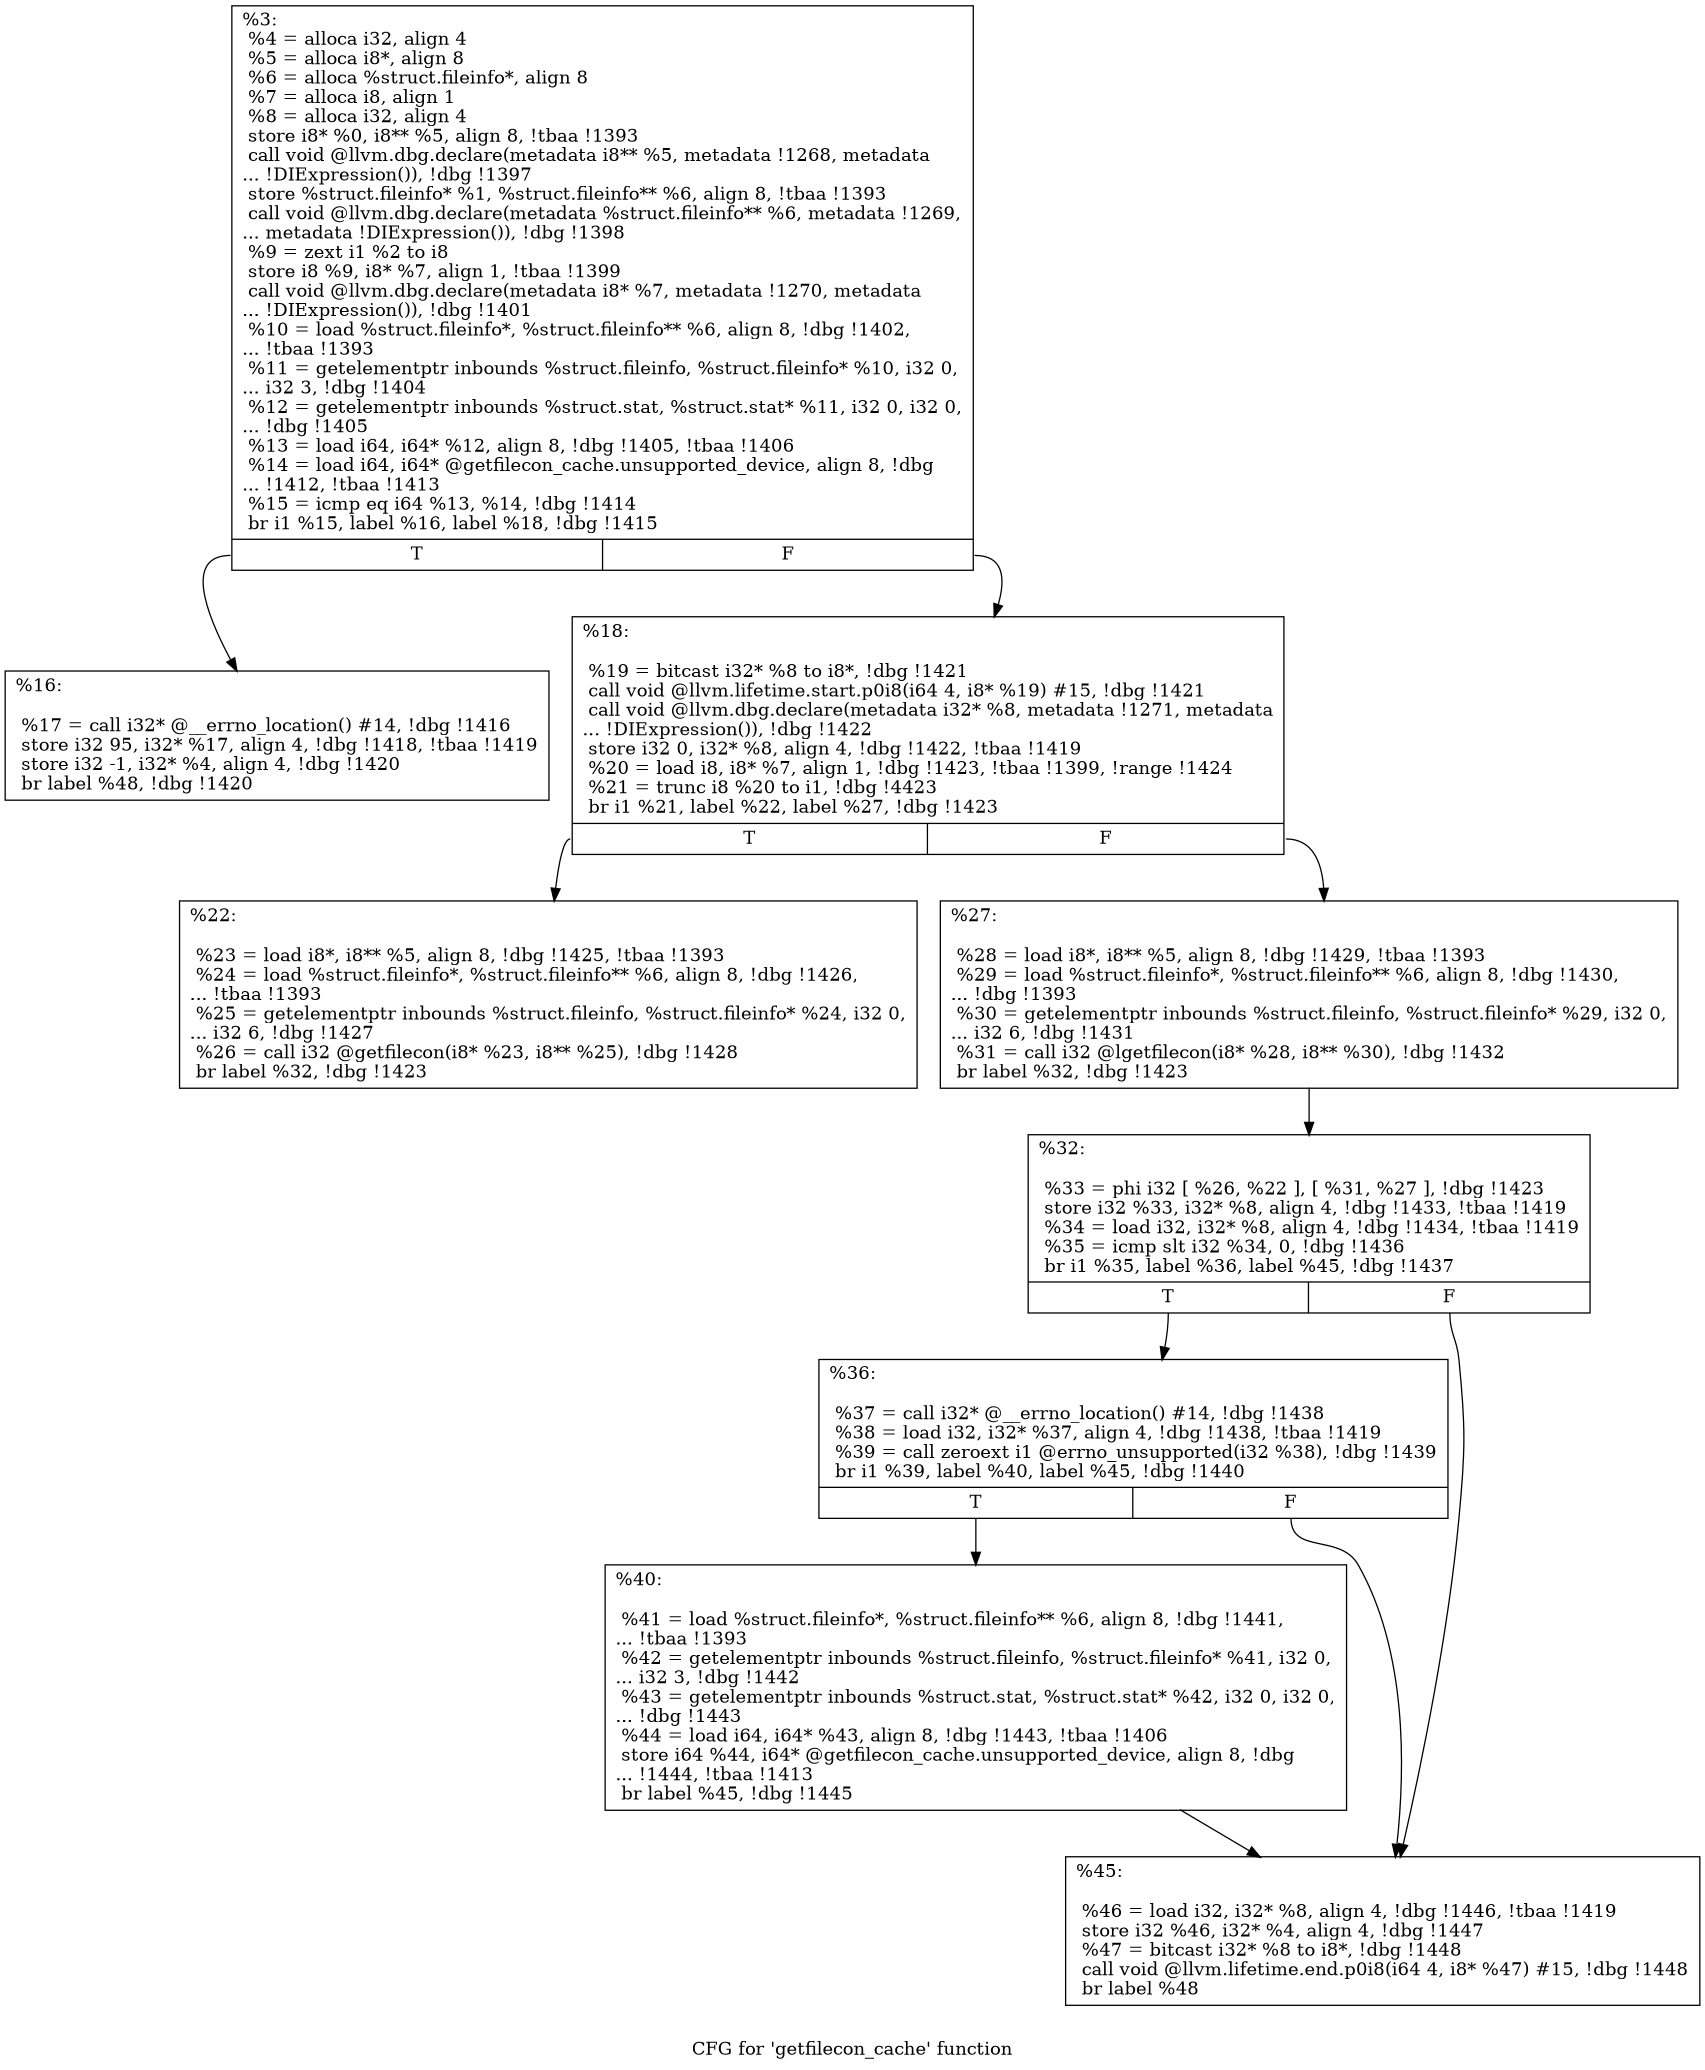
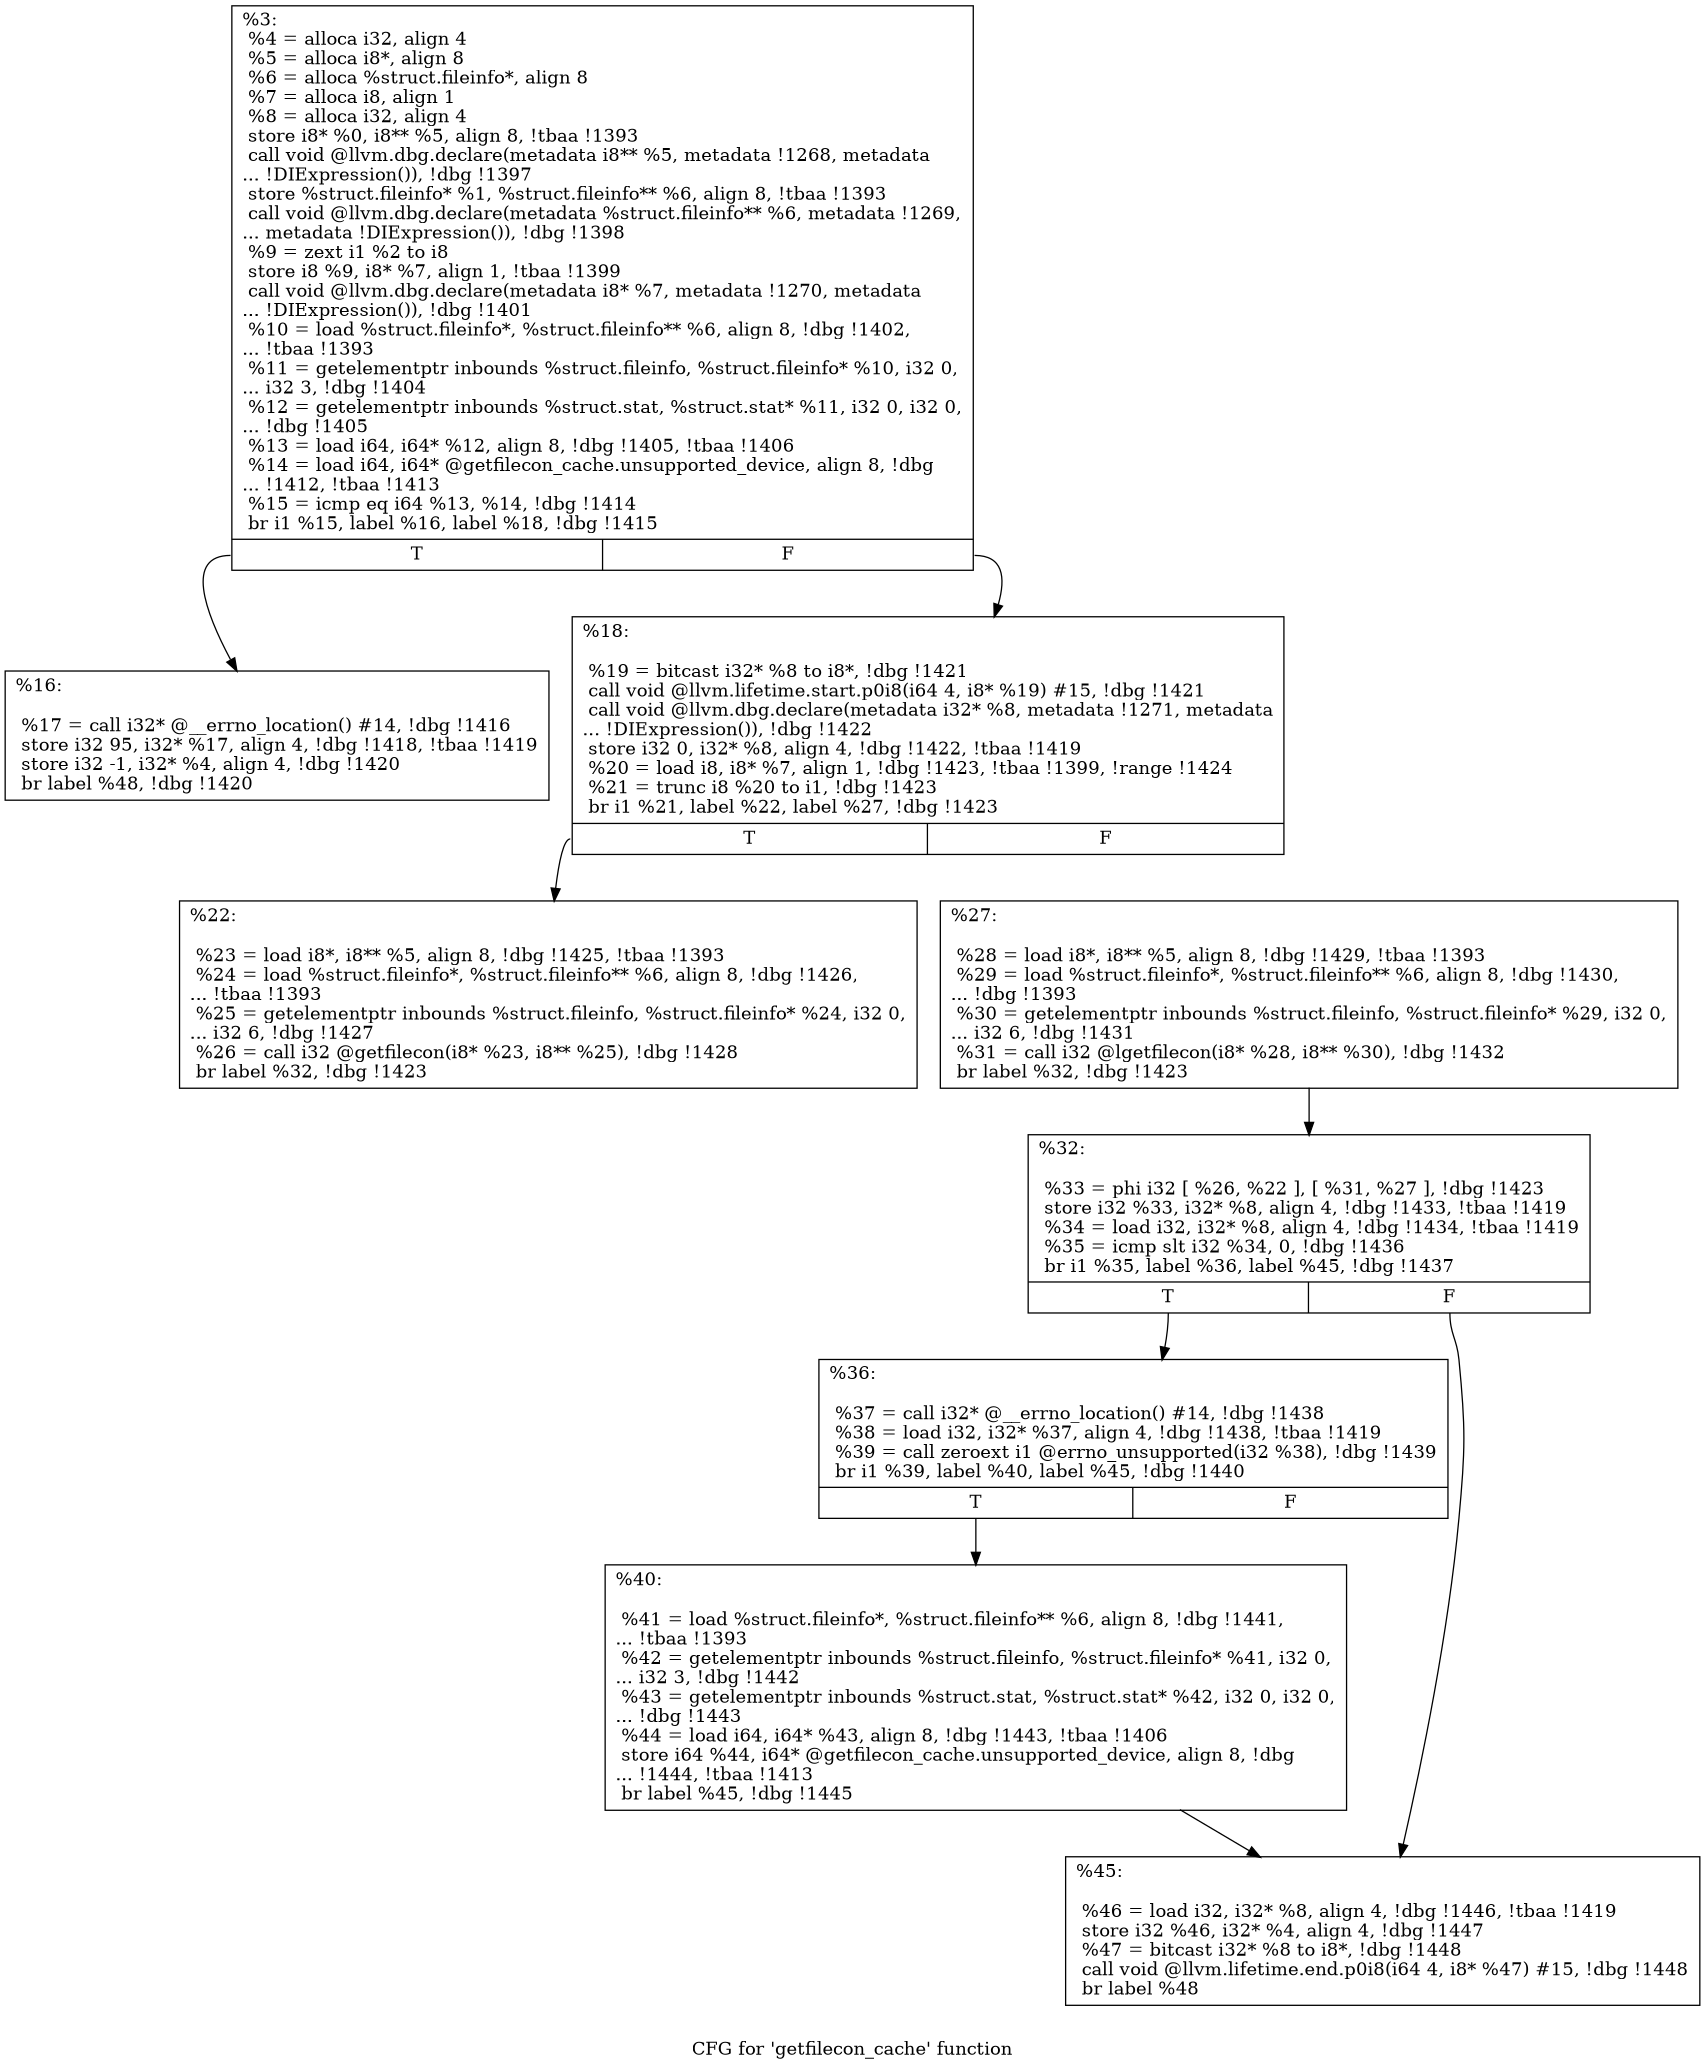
(760, 788) -> (760, 788)
(1315, 855) -> none
(1391, 1658) -> none
